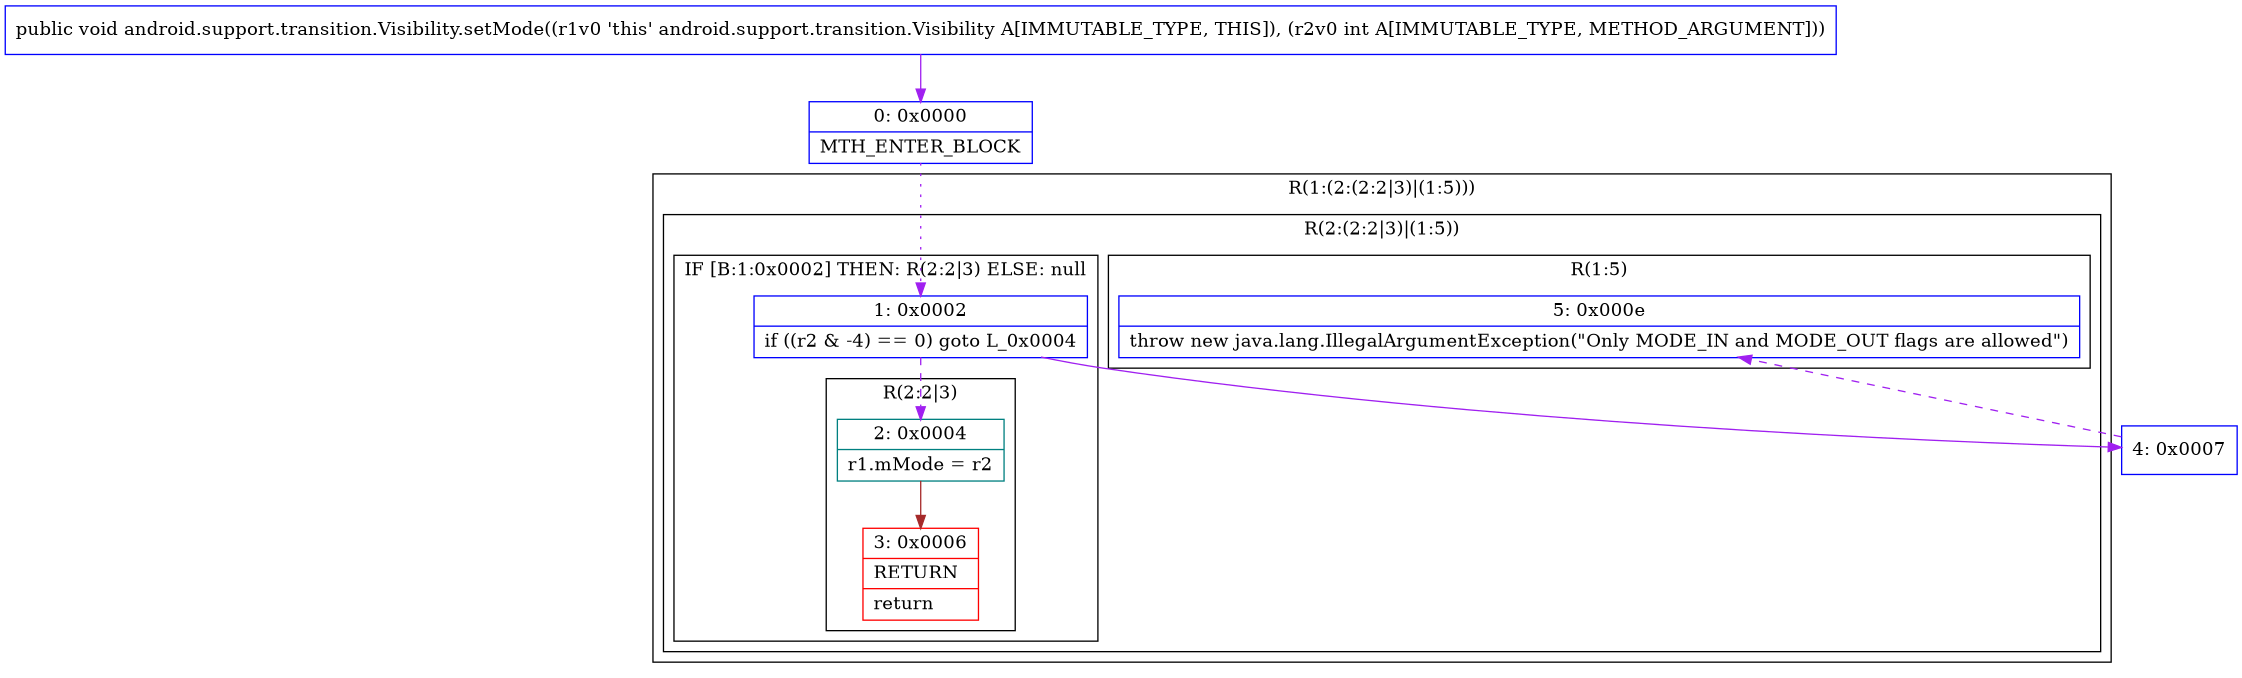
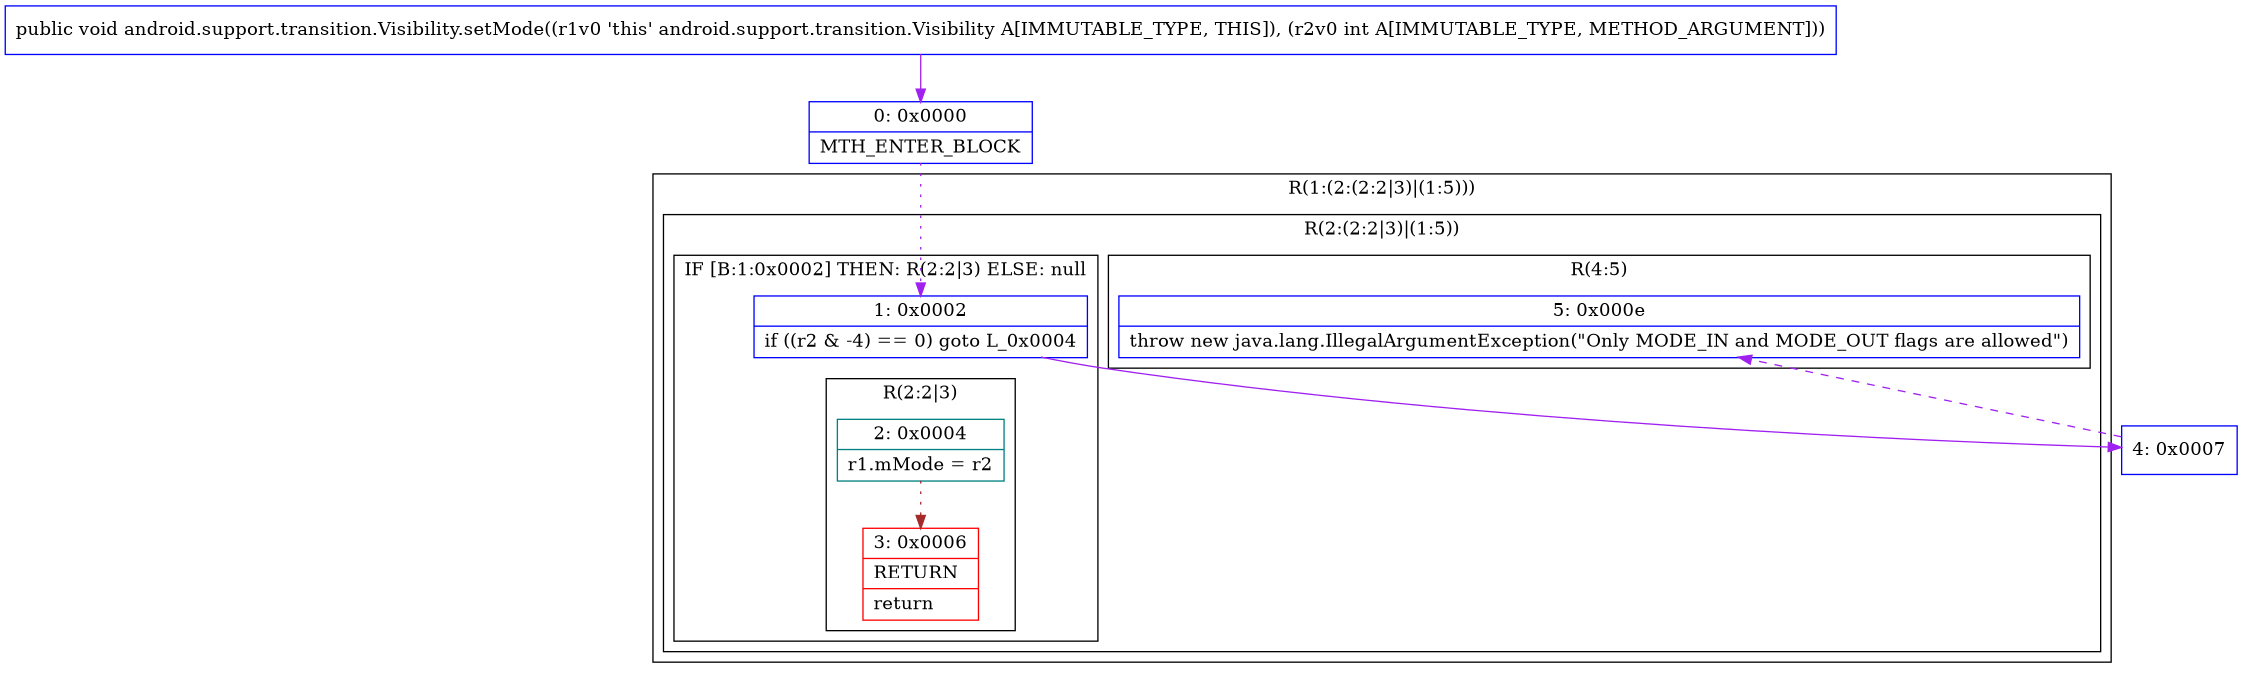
(1599, 270) -> (1599, 270)
(921, 387) -> none
(921, 498) -> (921, 498)
